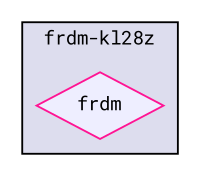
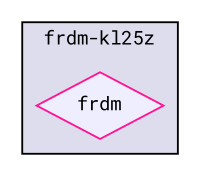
(100, 40) -> (100, 40)
